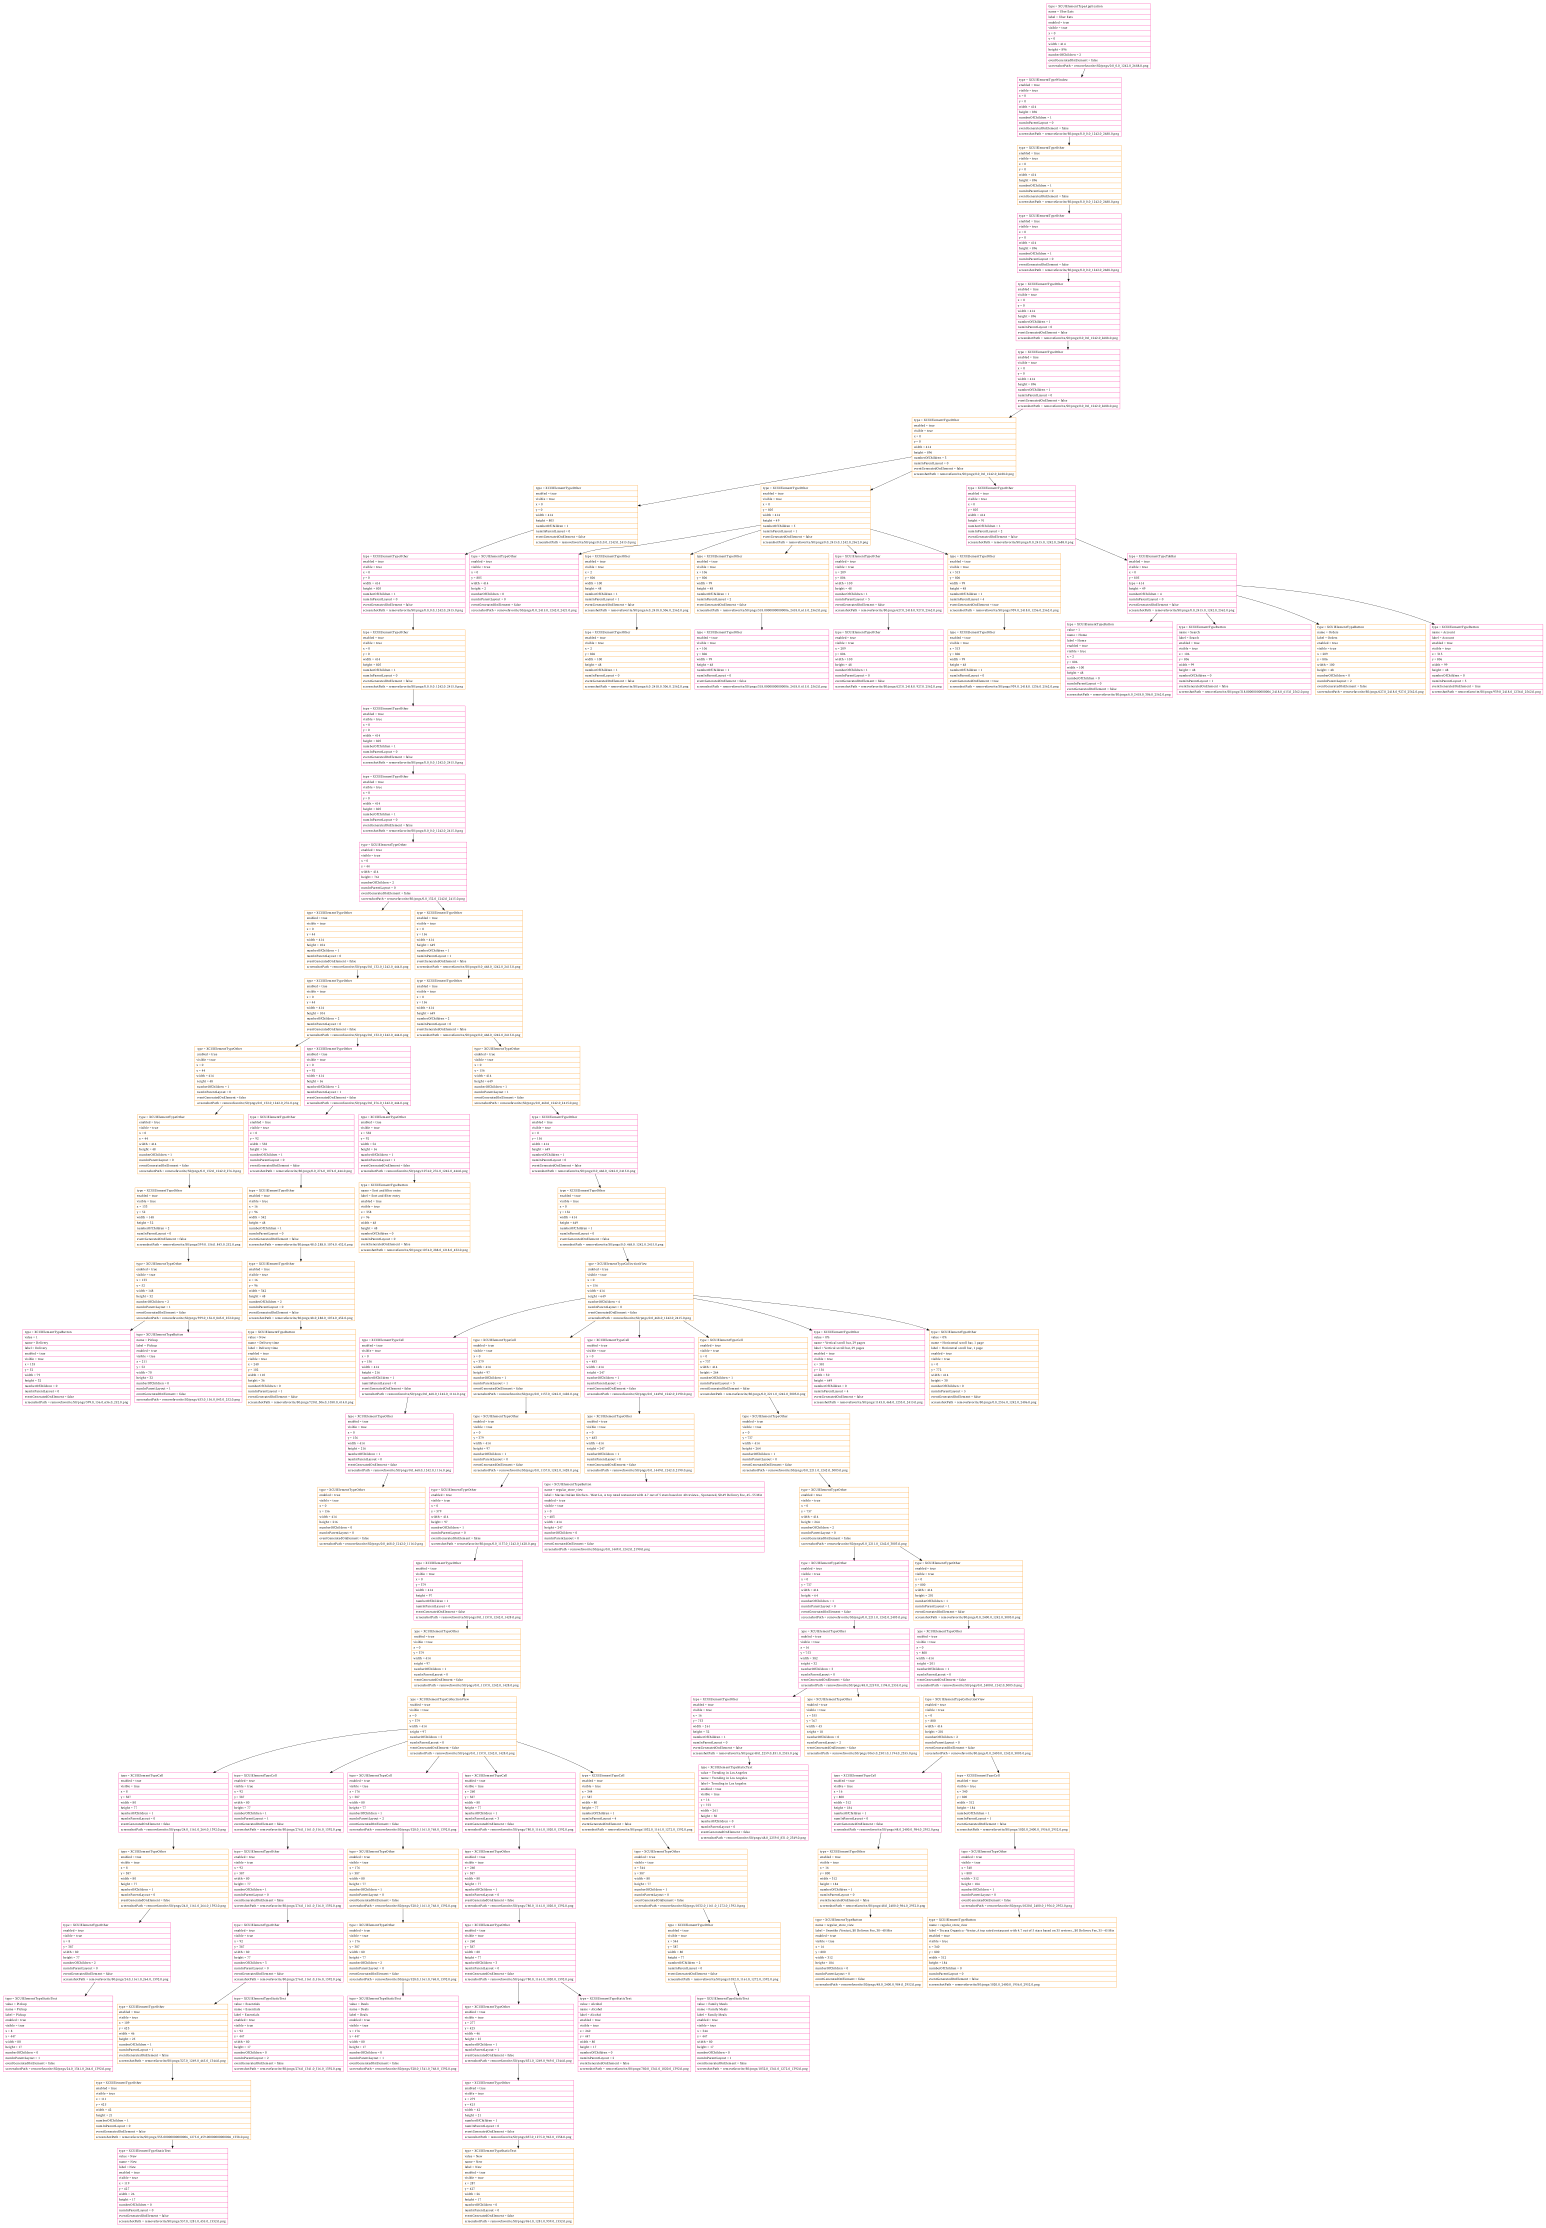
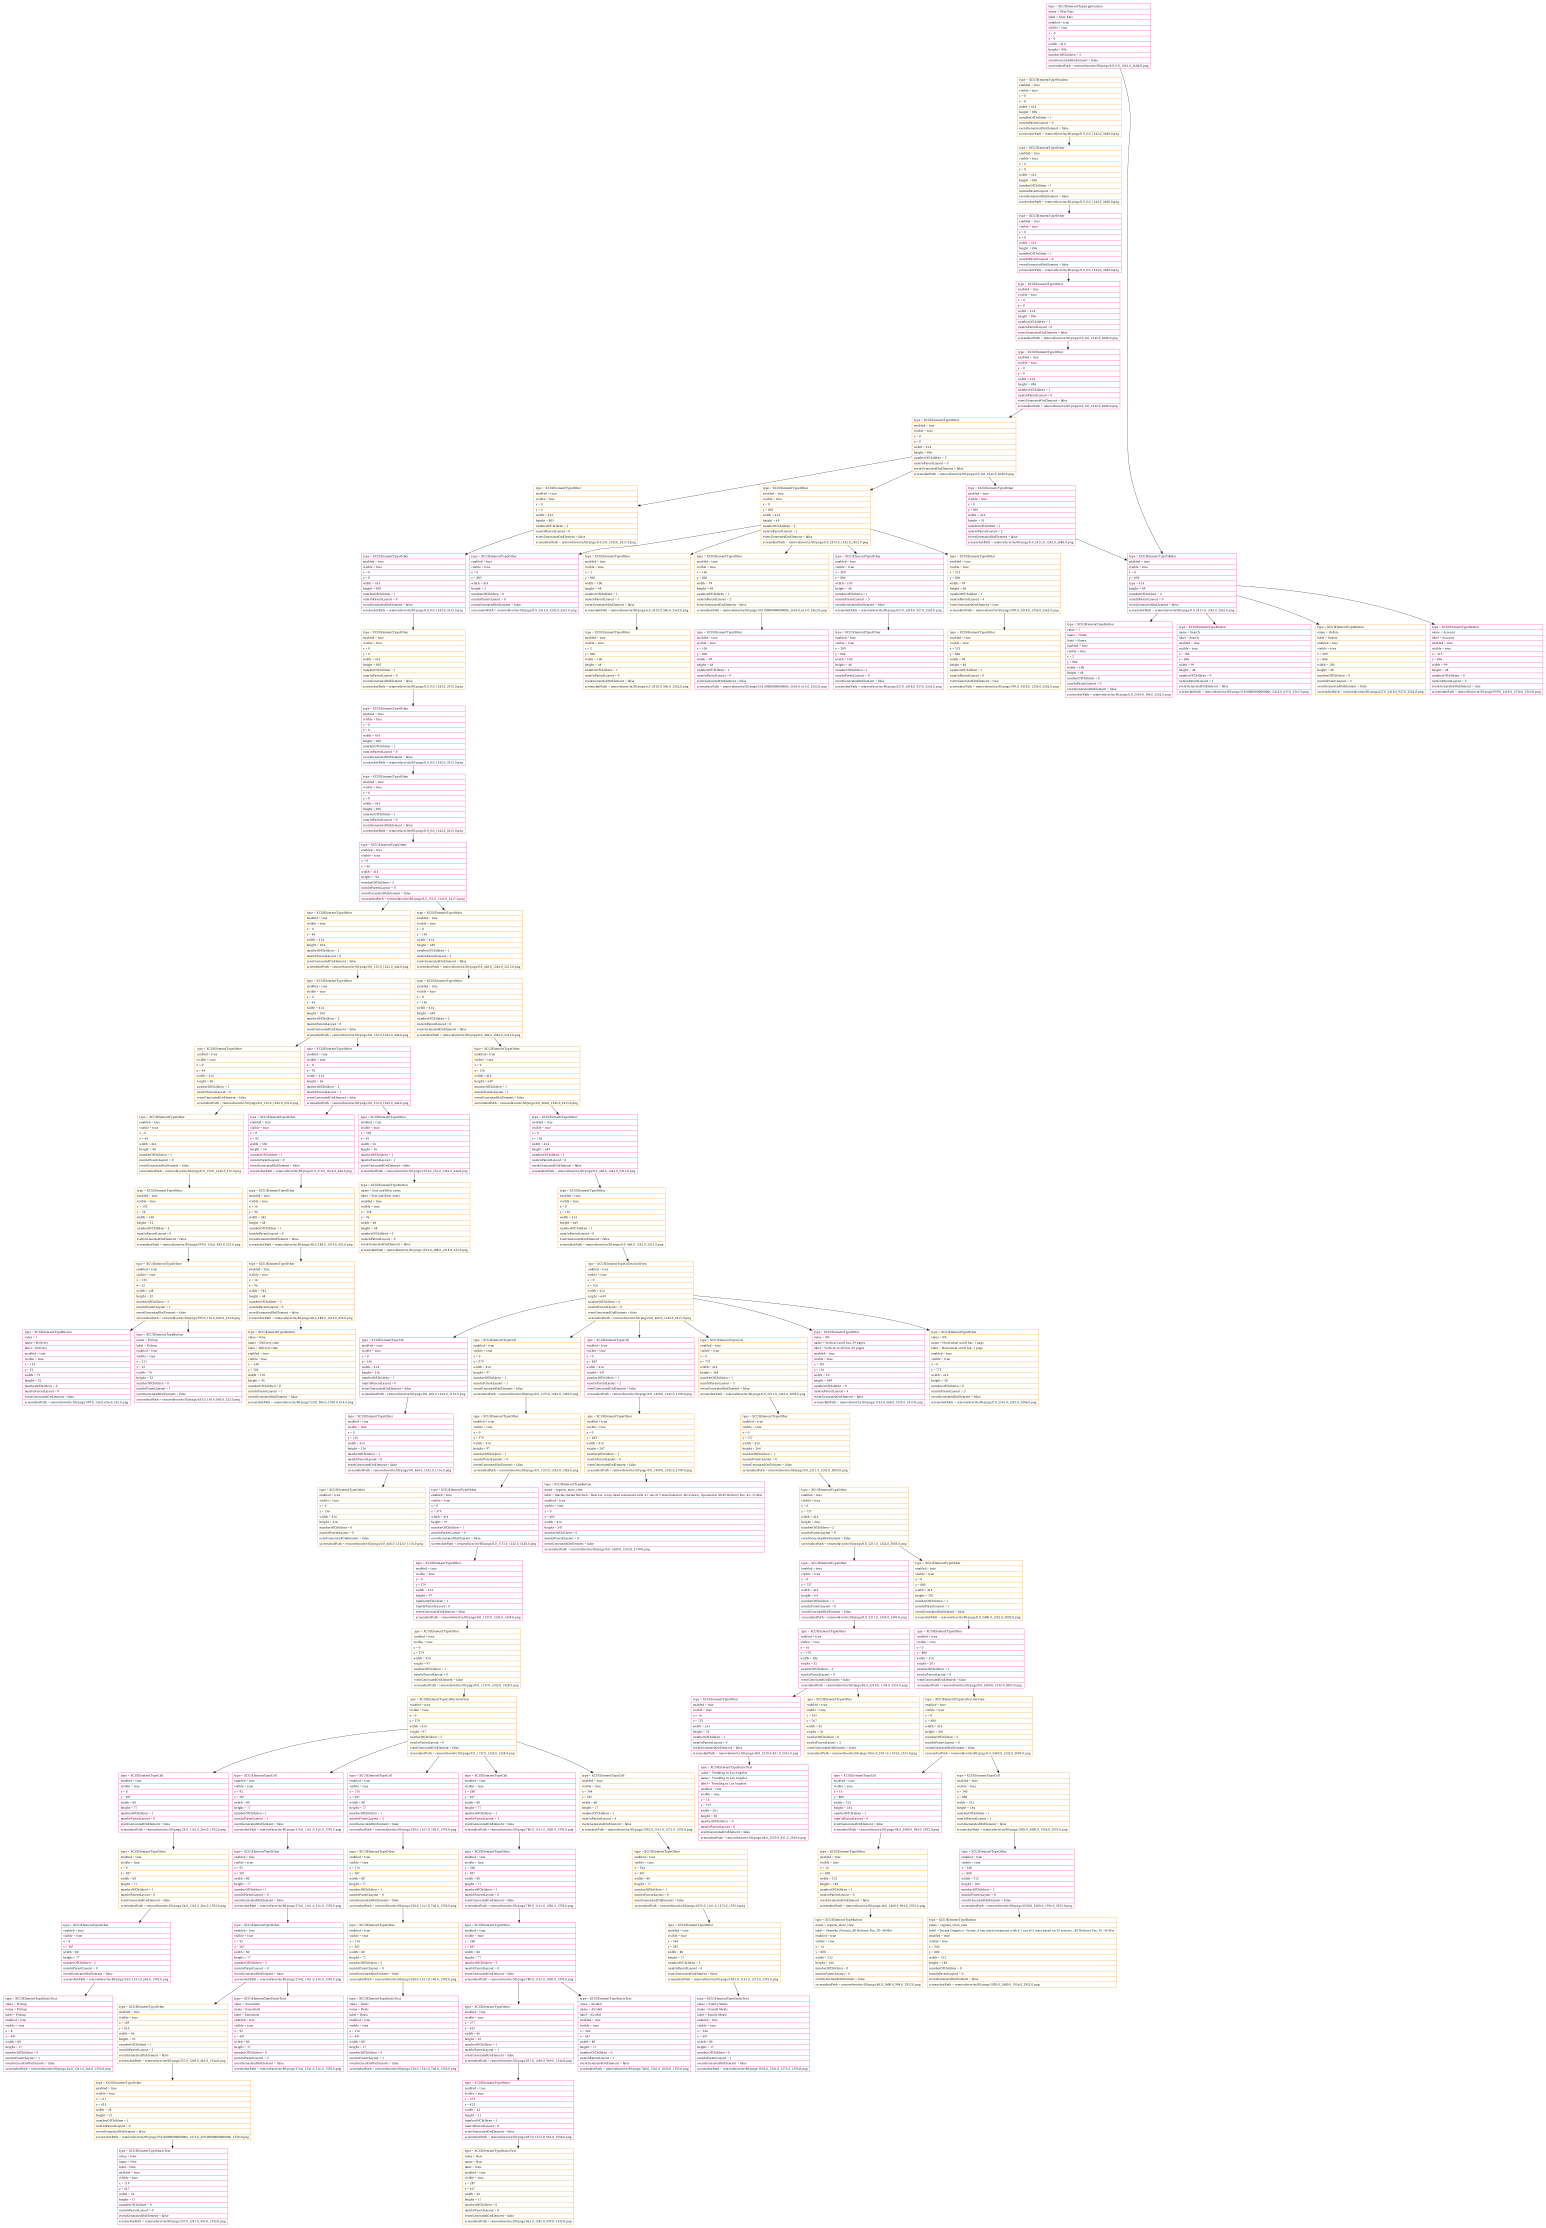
(1084, 72) -> (1128, 313)
(1069, 107) -> (1069, 107)
